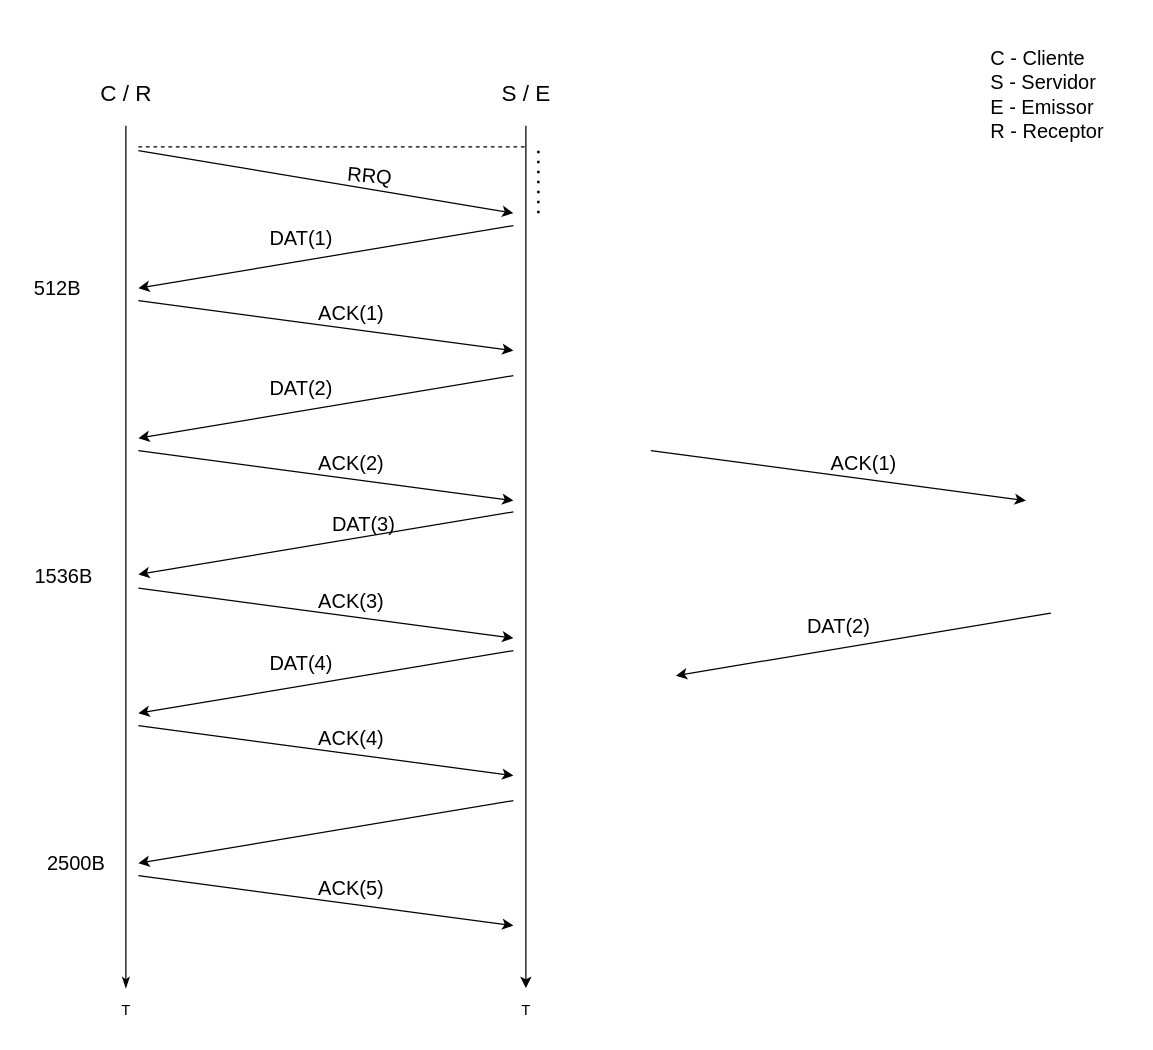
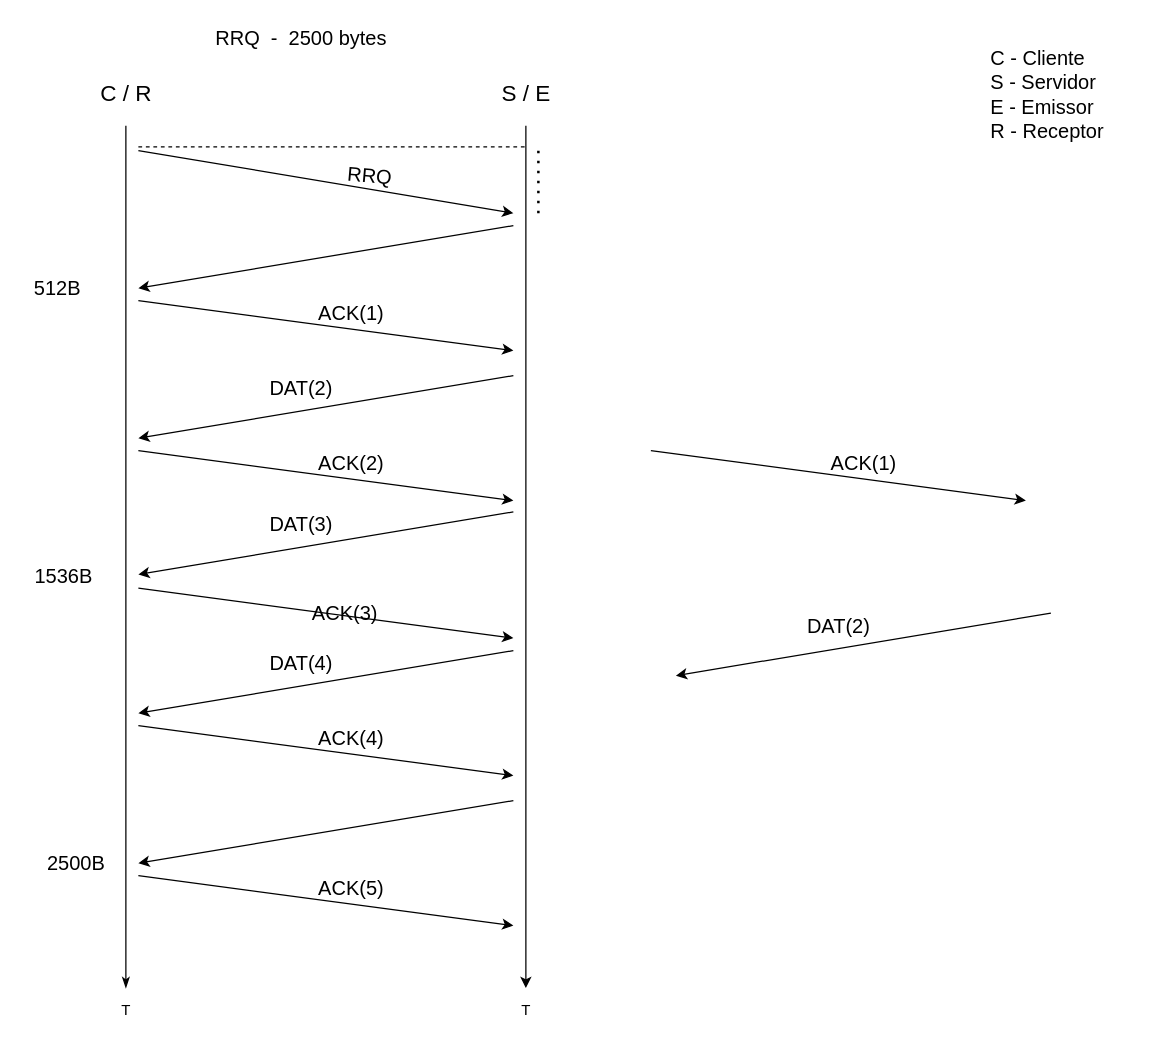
none -> (301, 38)
(301, 238) -> none
(363, 524) -> (301, 524)
(351, 601) -> (344, 613)
